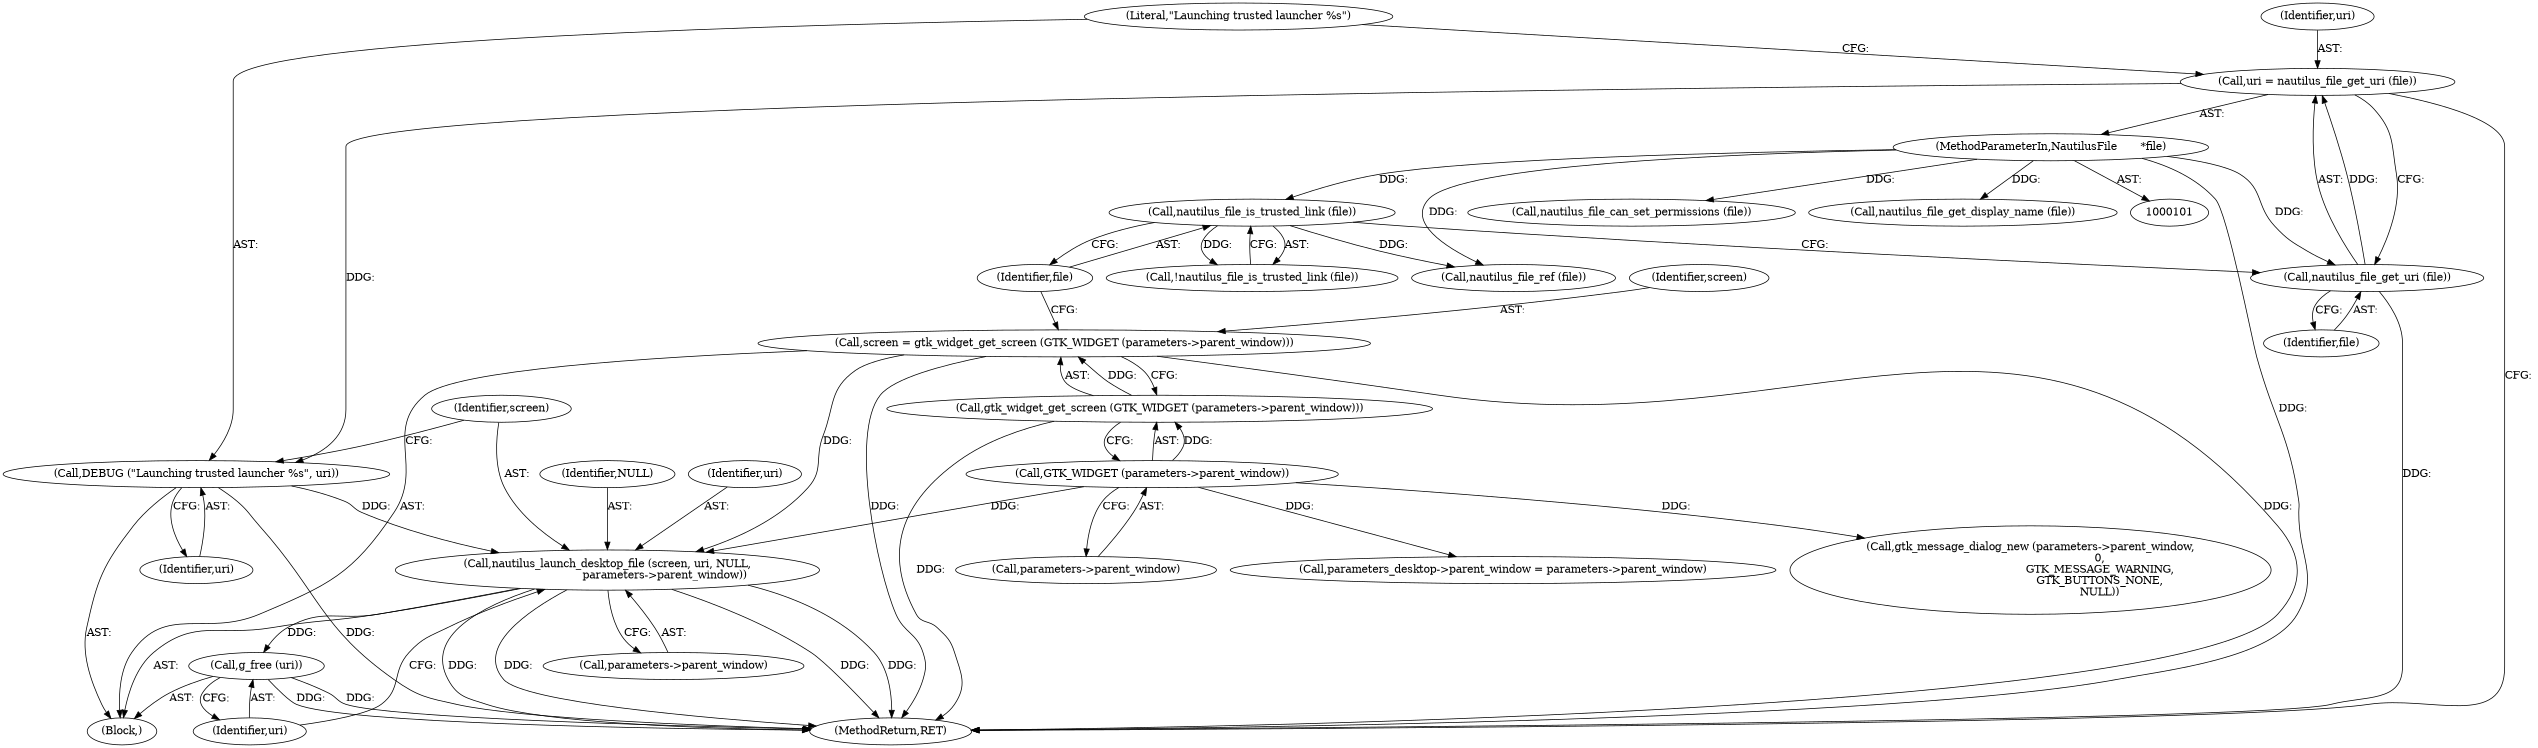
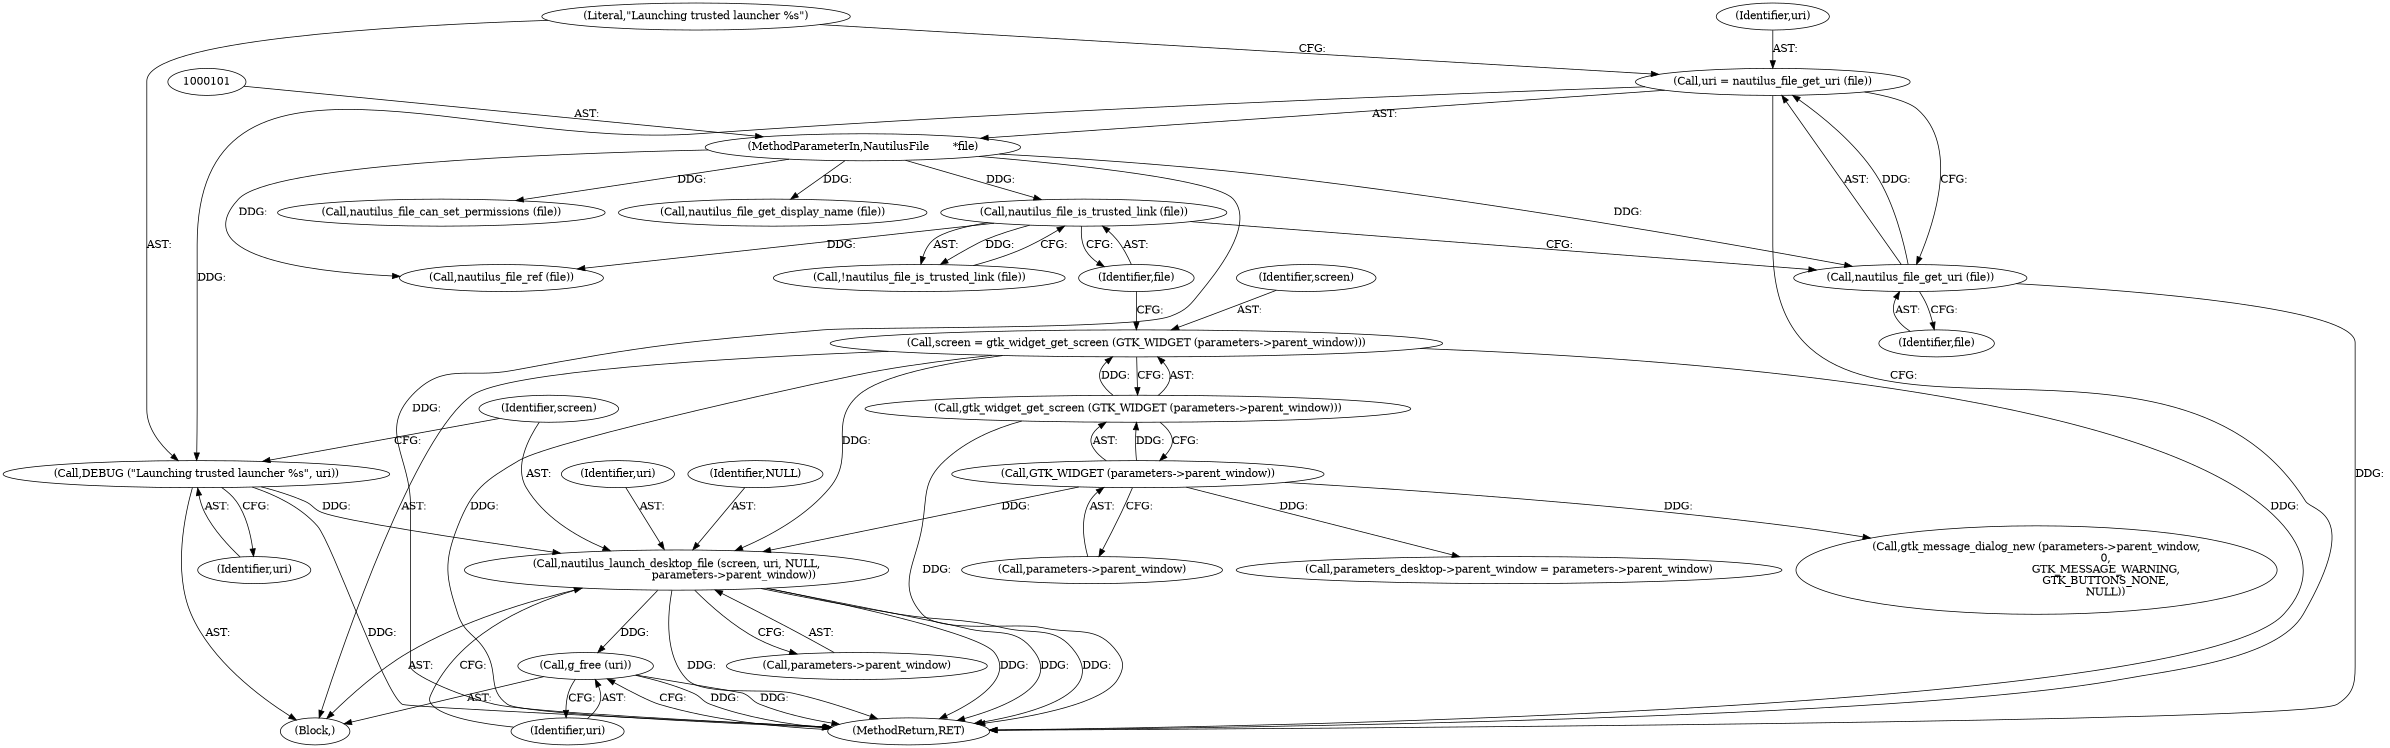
(2109, 179) -> (500, 111)
none -> (707, 716)
